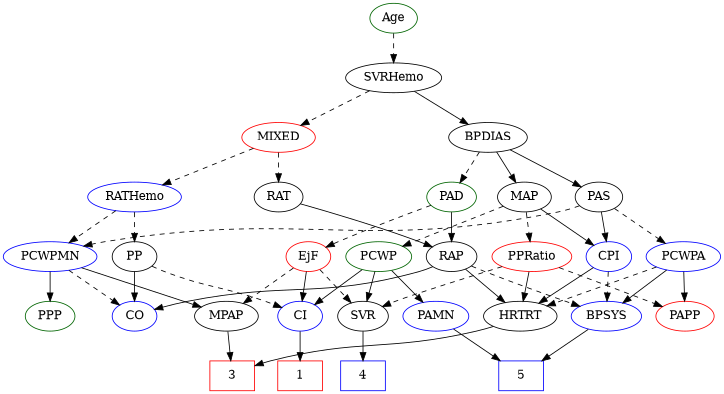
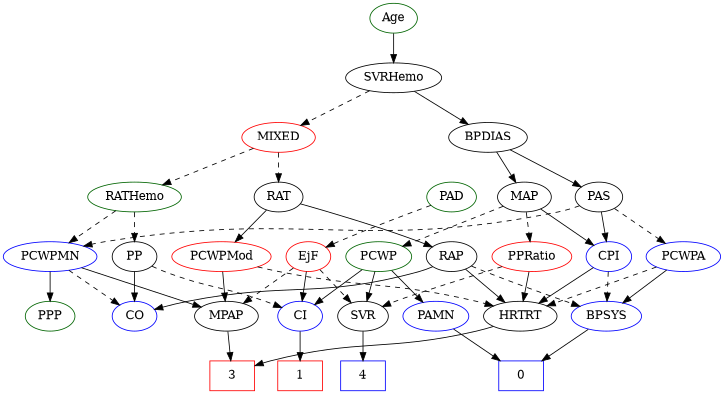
(394, 44) -> (394, 44)
(472, 164) -> none
(135, 197) -> (135, 197)
(452, 221) -> none
none -> (221, 257)
(685, 316) -> none
(521, 376) -> (521, 376)
